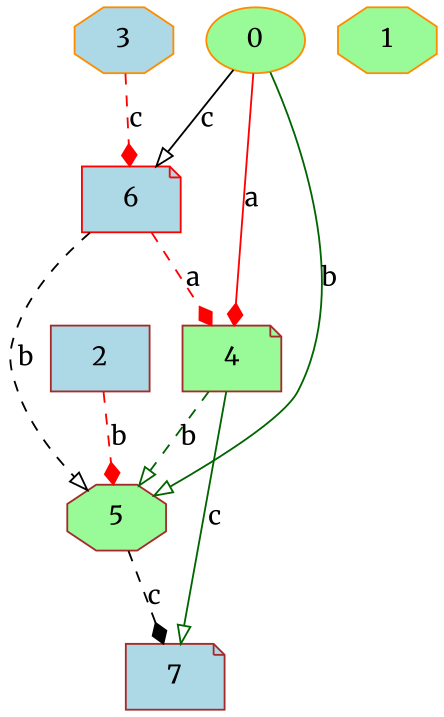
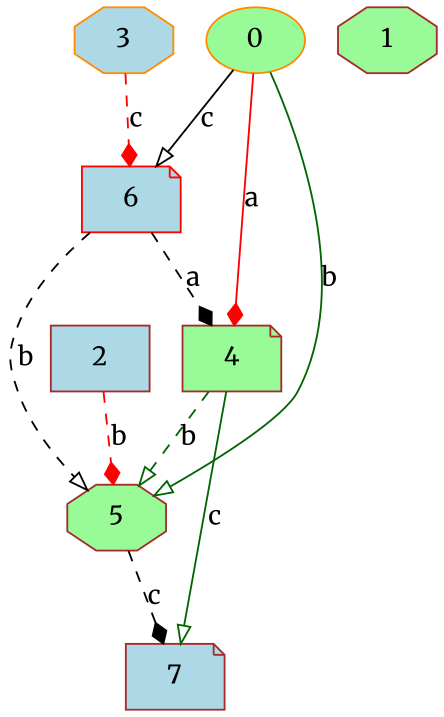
(387, 40) -> (387, 40)
(175, 269) -> (175, 269)
